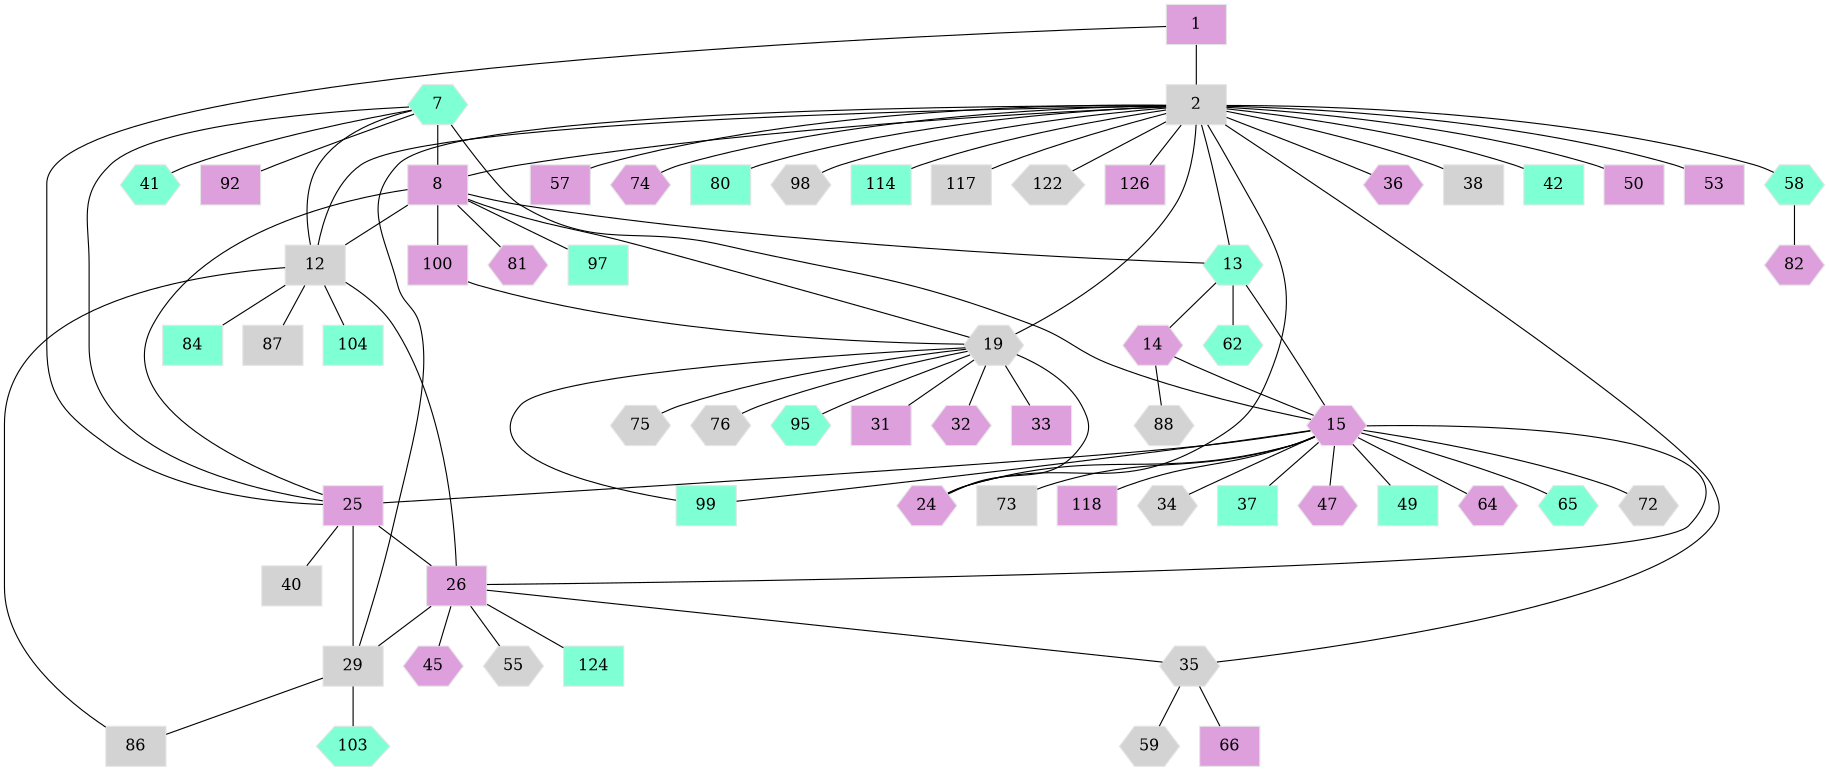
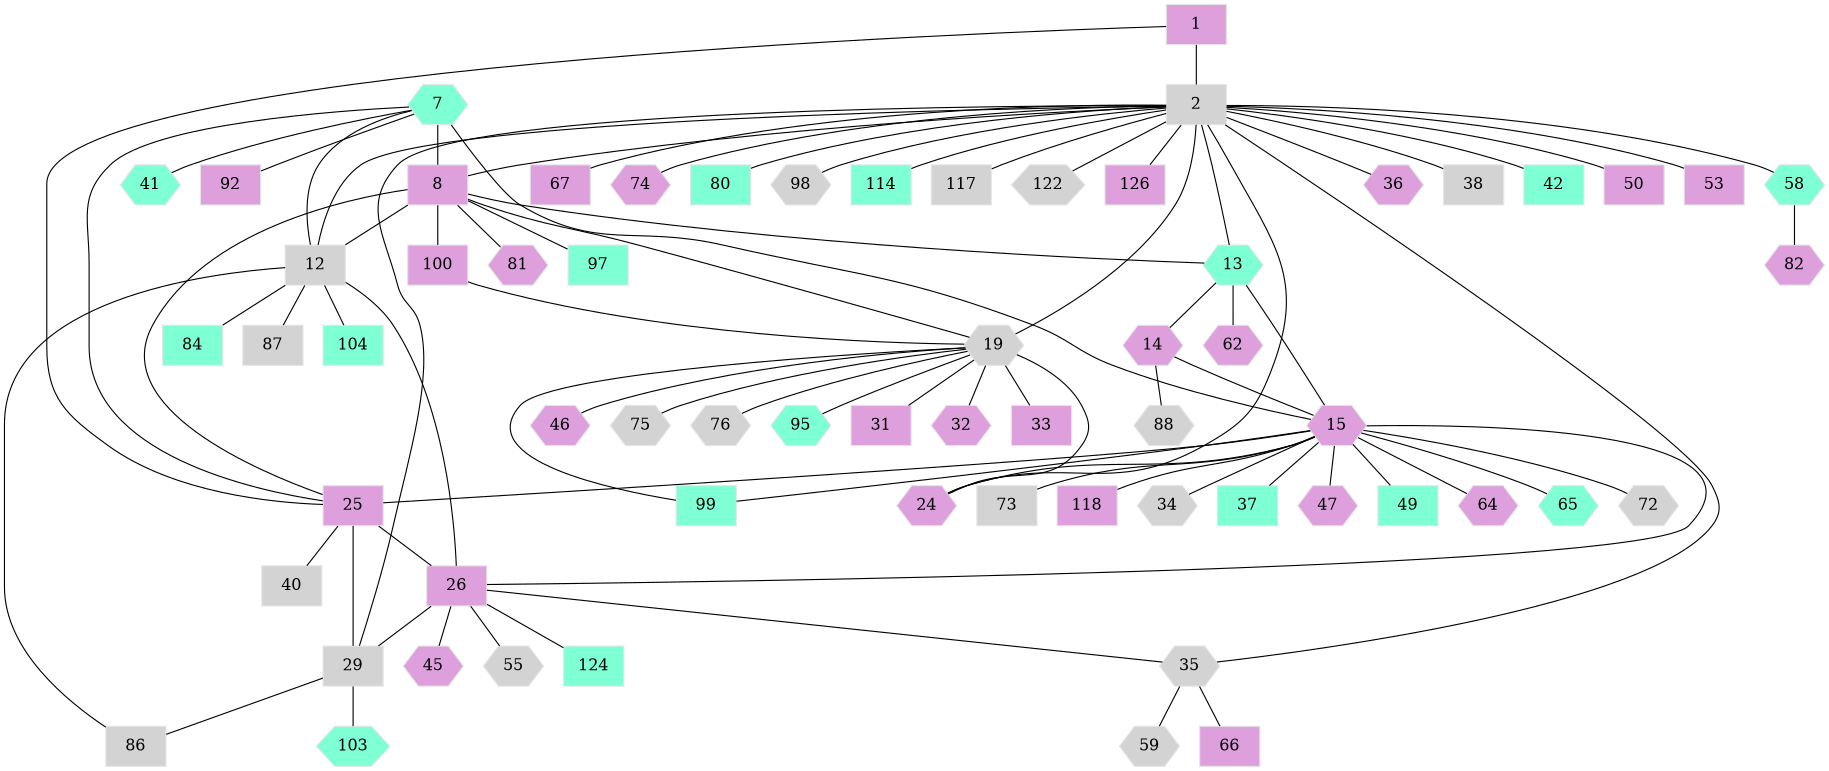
(560, 185) -> (560, 185)
(1233, 345) -> (1233, 345)
none -> (560, 426)
